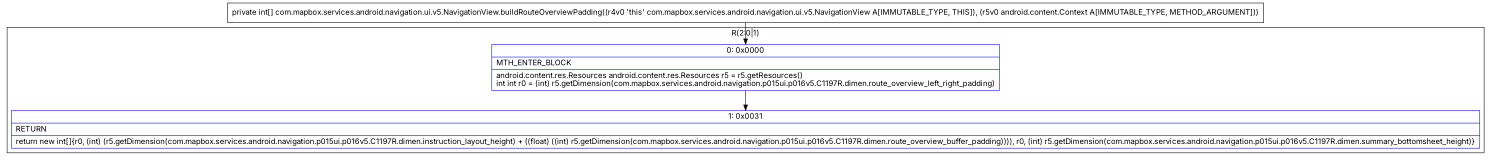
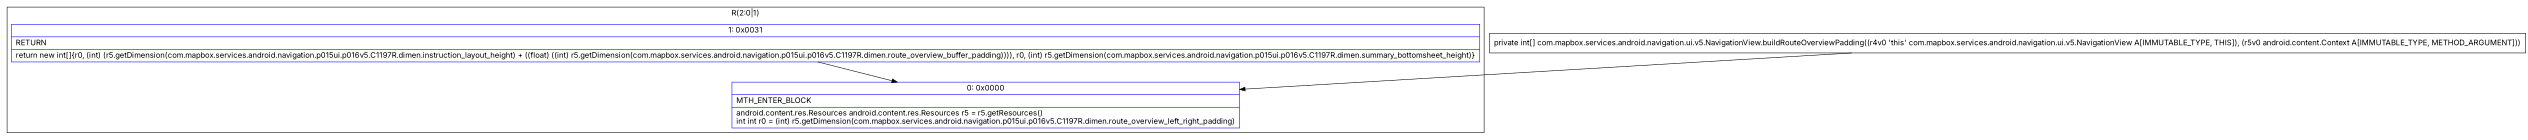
(746, 98) -> (855, 71)
